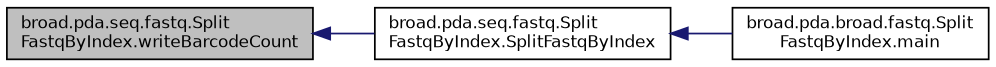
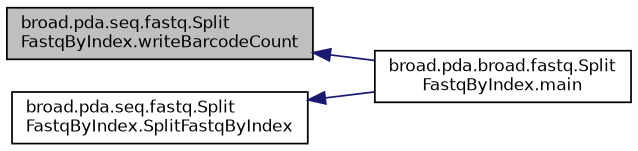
(352, 34) -> (352, 58)
